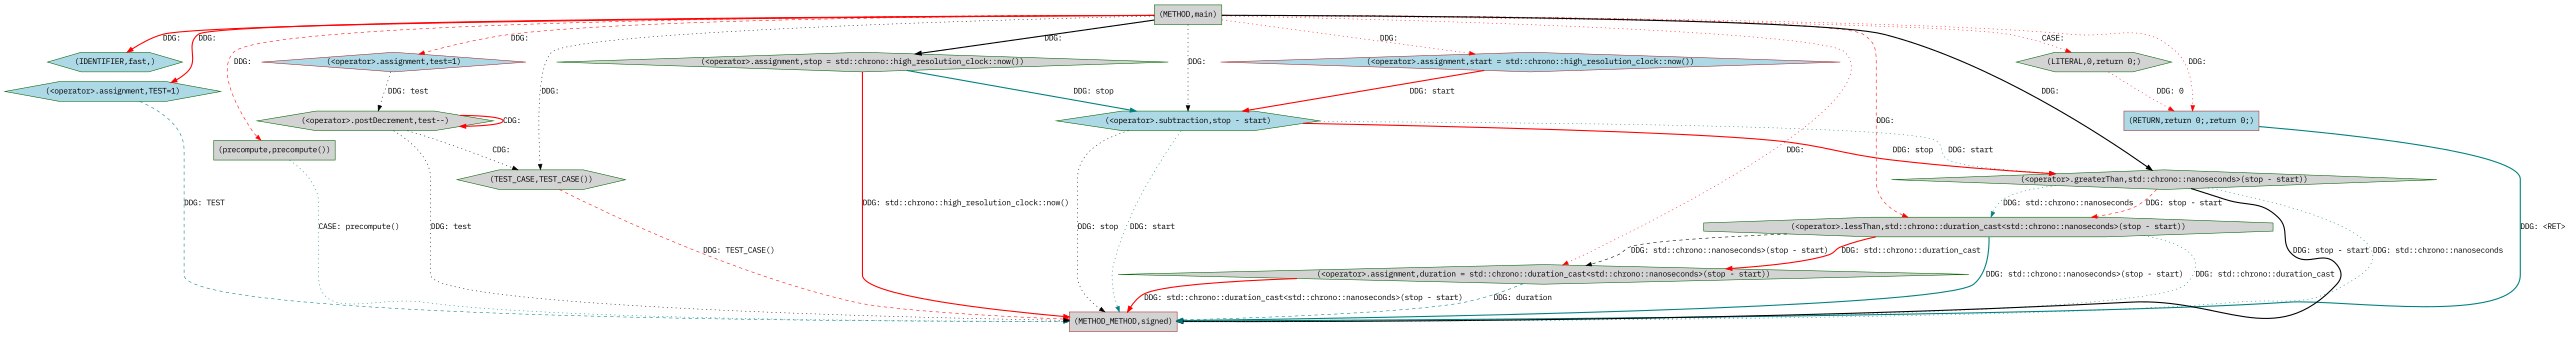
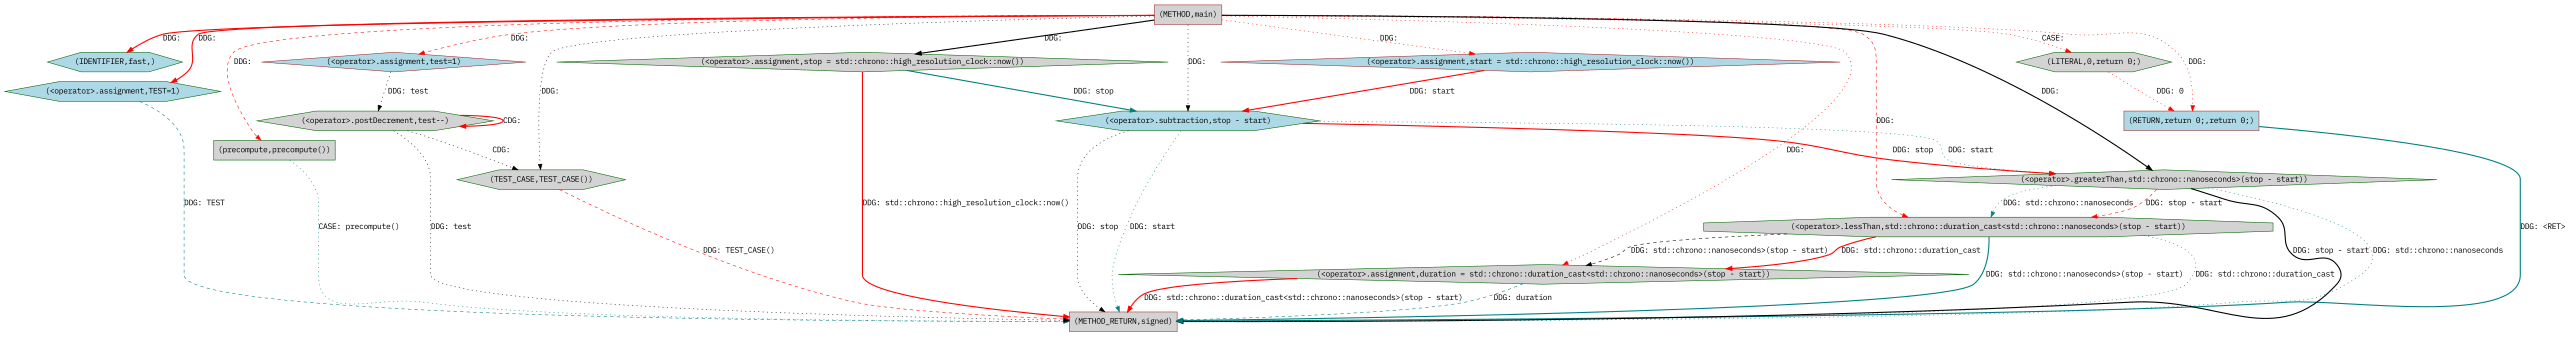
(1188, 15) -> (1188, 15)
(1123, 322) -> (1123, 322)
